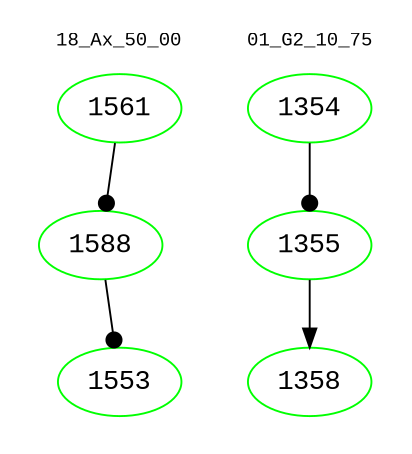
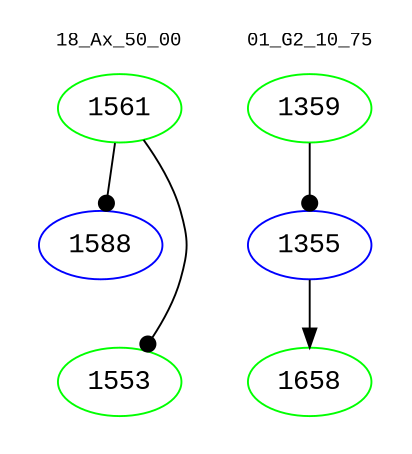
(310, 108) -> (310, 108)
(101, 245) -> (101, 245)
(310, 245) -> (310, 245)
(109, 306) -> (186, 237)
(310, 382) -> (310, 382)
